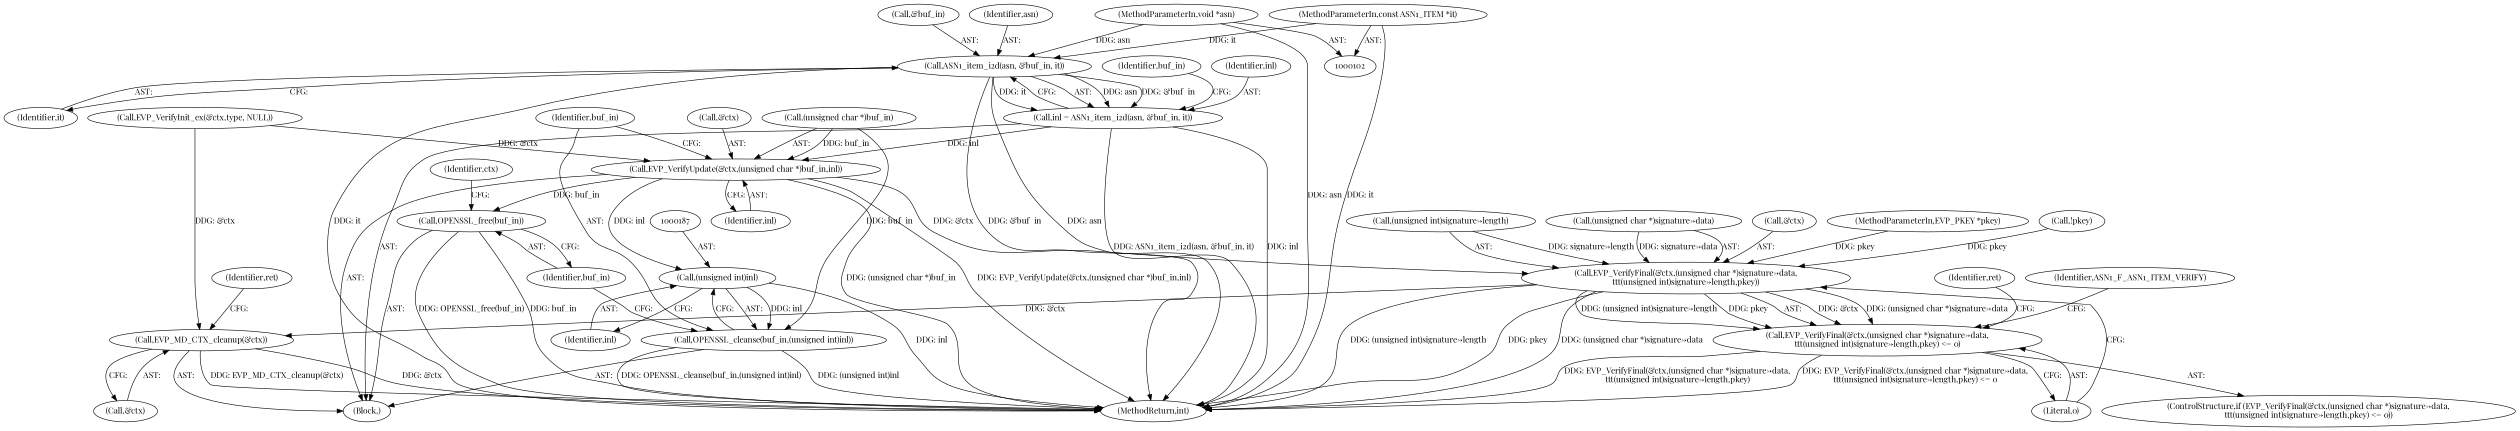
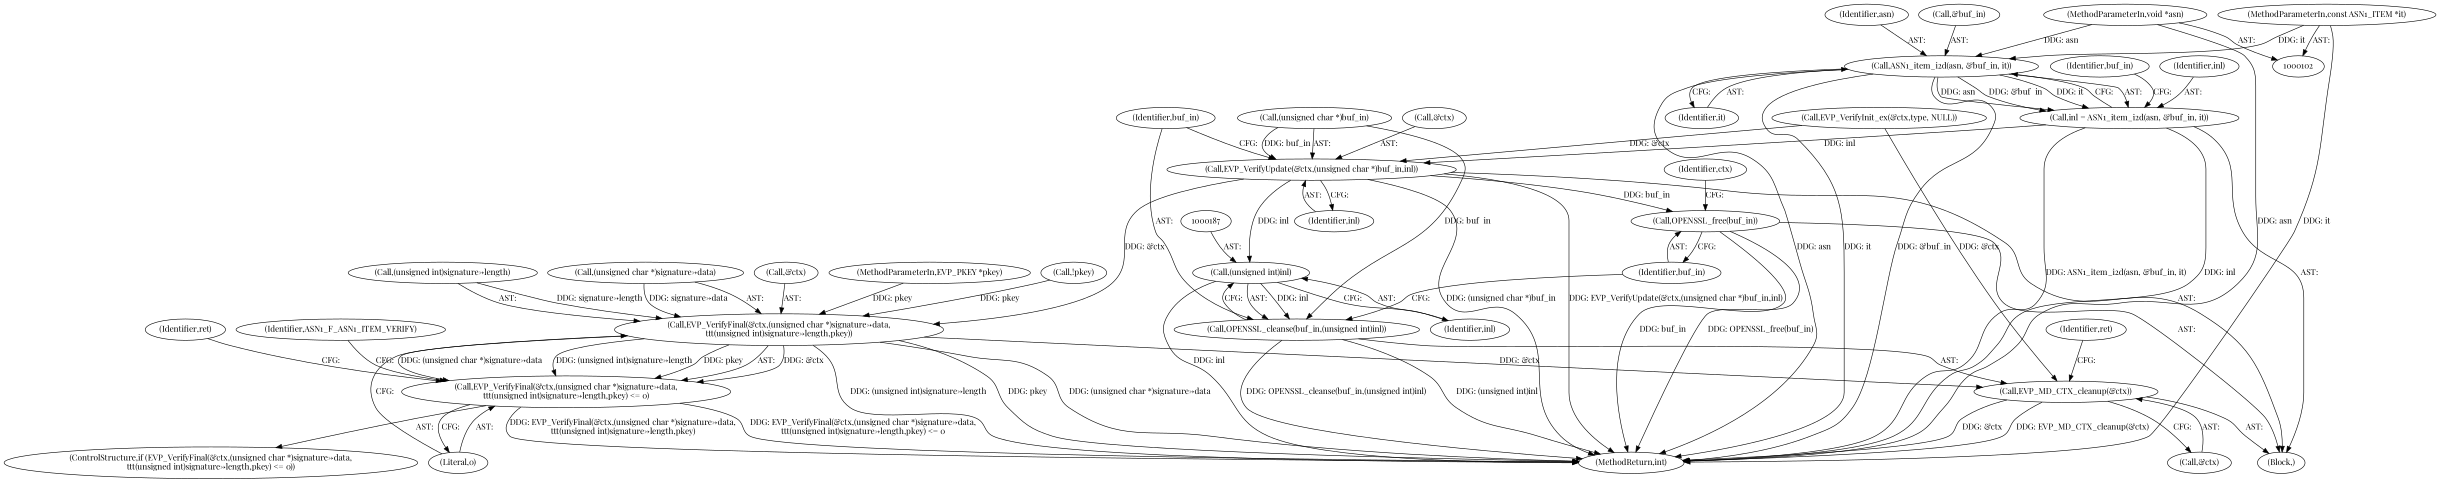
(548, 375) -> (1682, 346)
